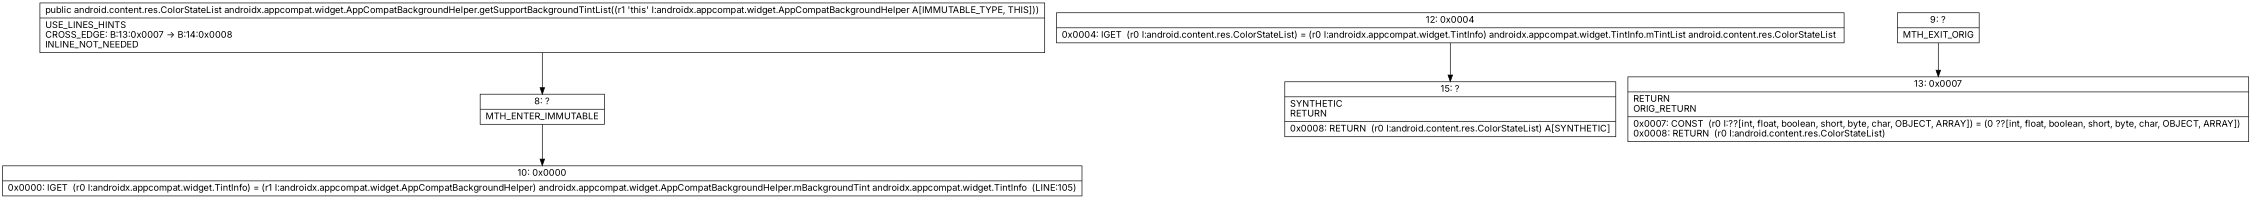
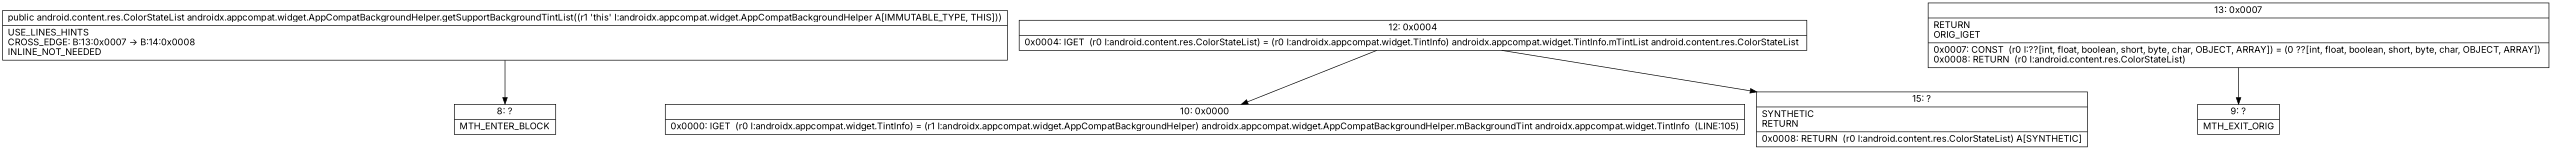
(1938, 57) -> (2239, 83)
(1665, 109) -> (1957, 35)
(542, 116) -> (505, 127)
(542, 142) -> (1312, 76)
